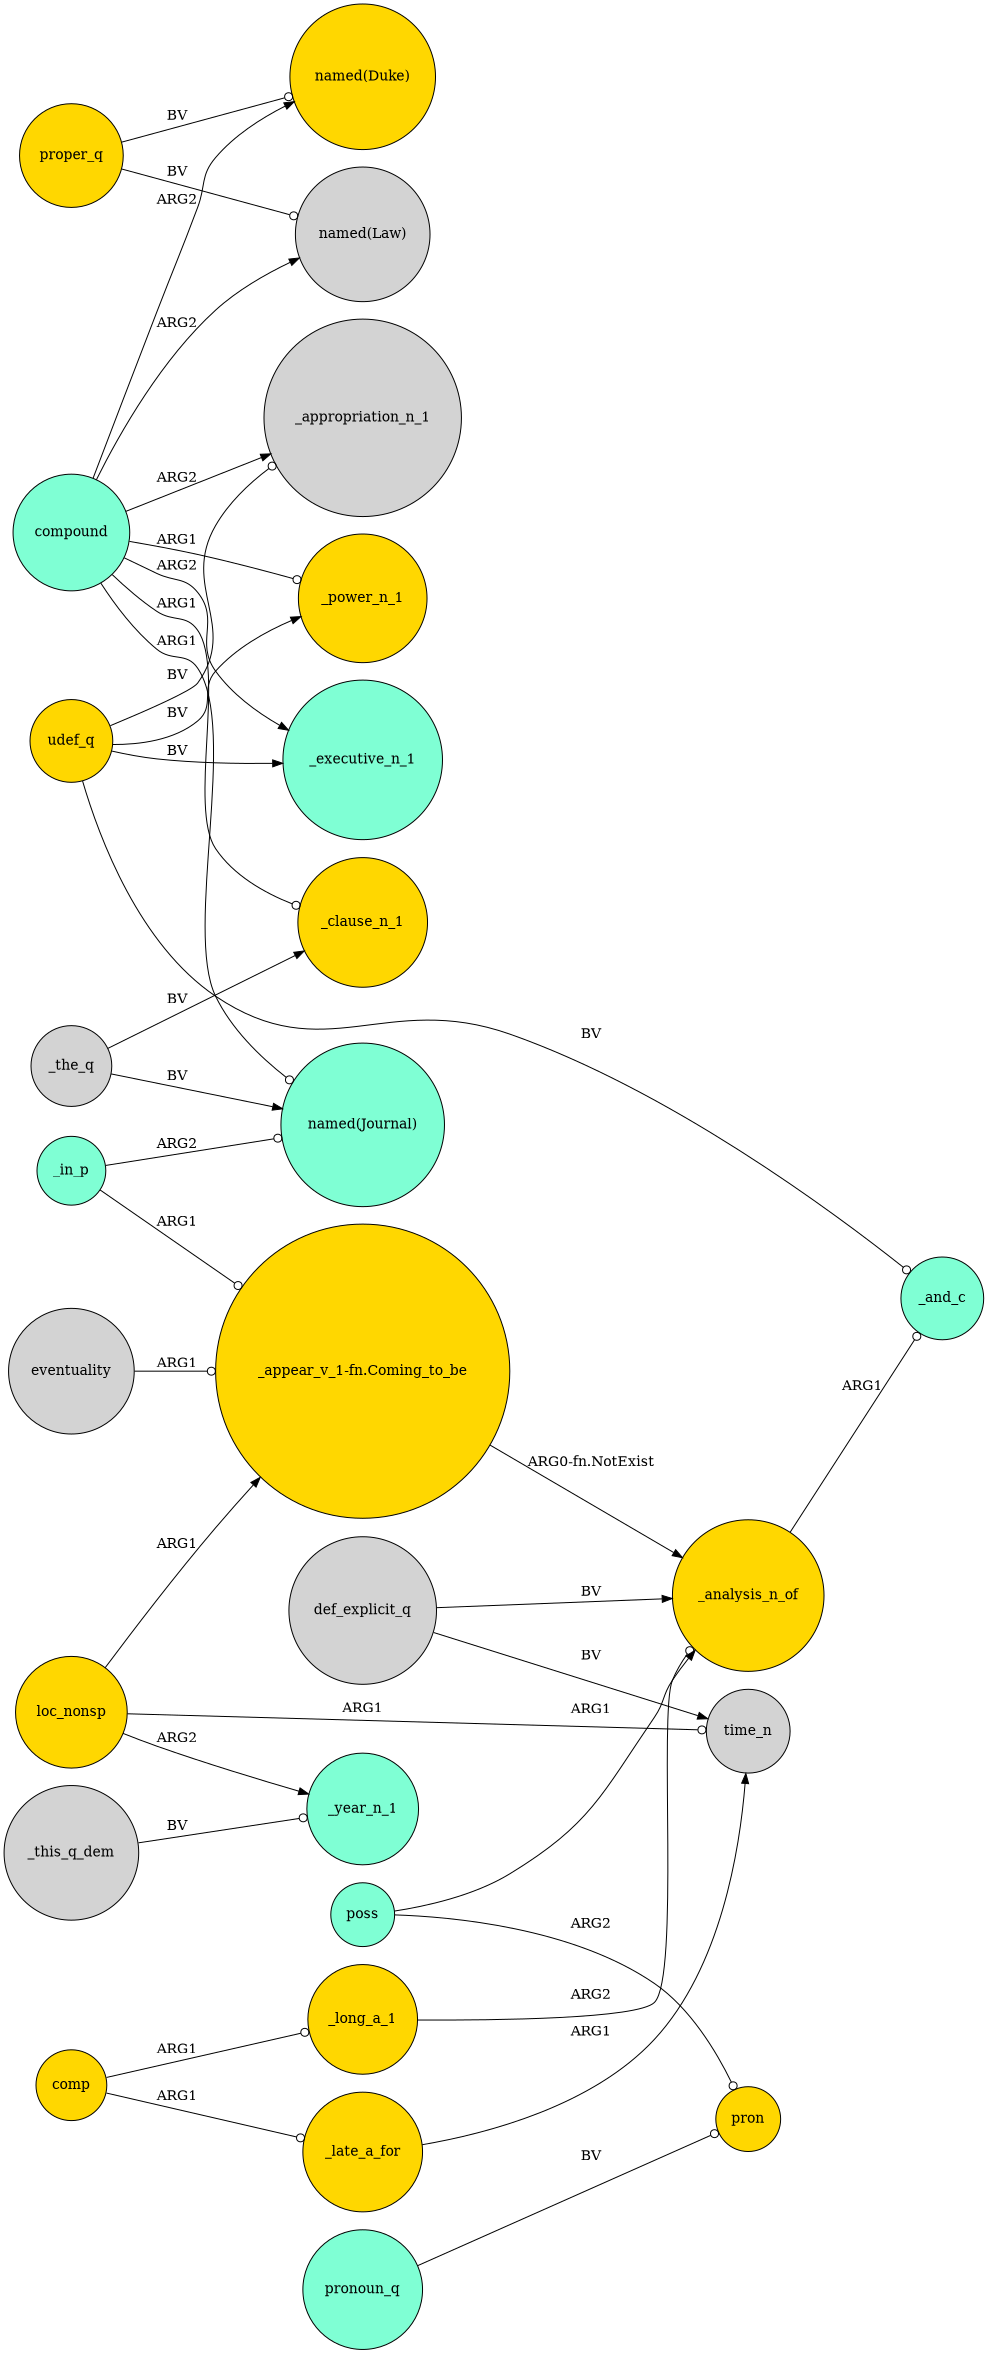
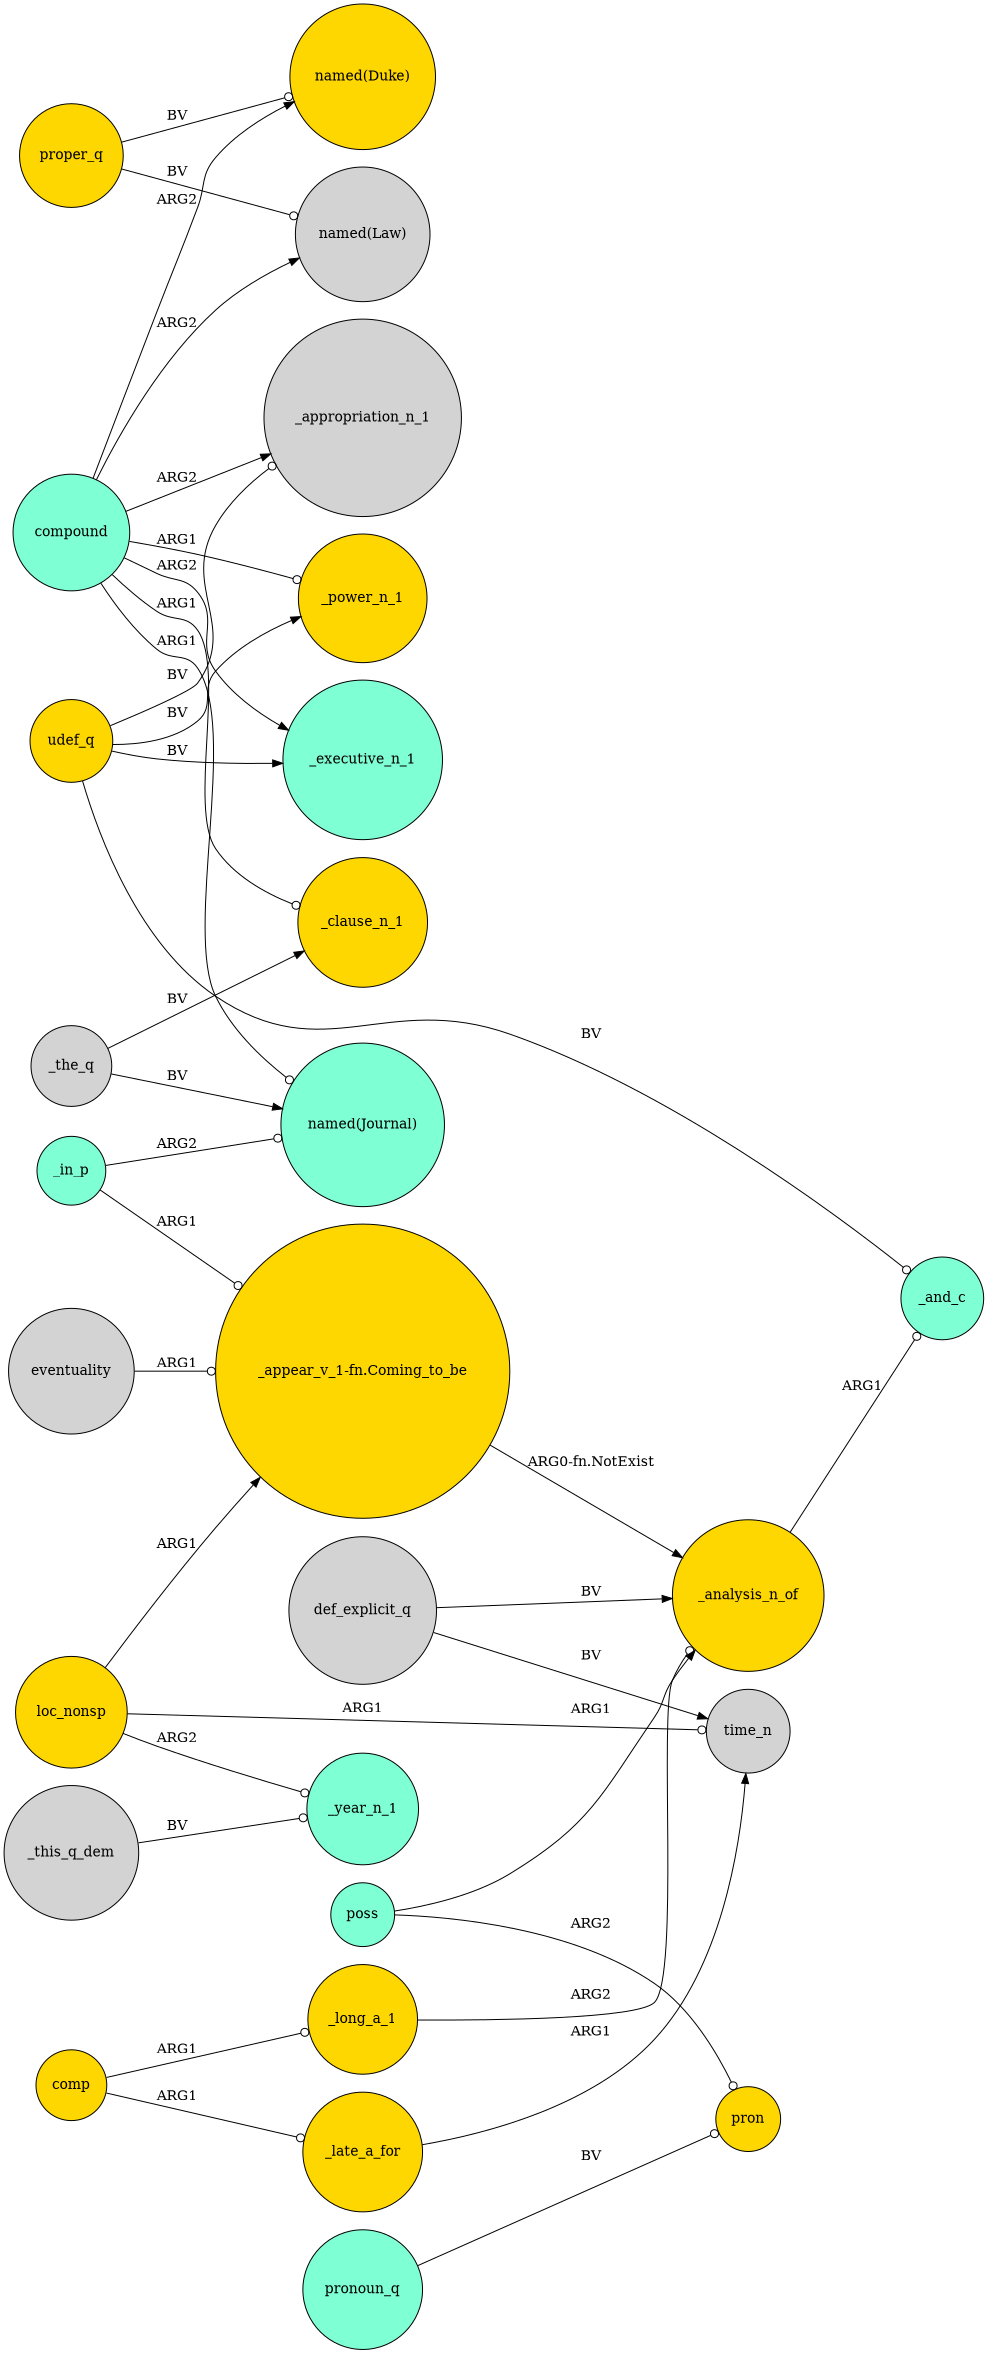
(211, 1764) -> (211, 1764)
